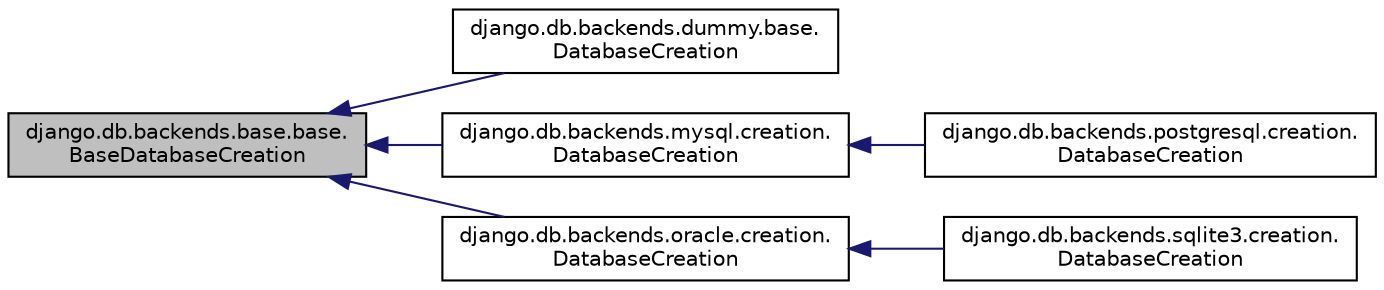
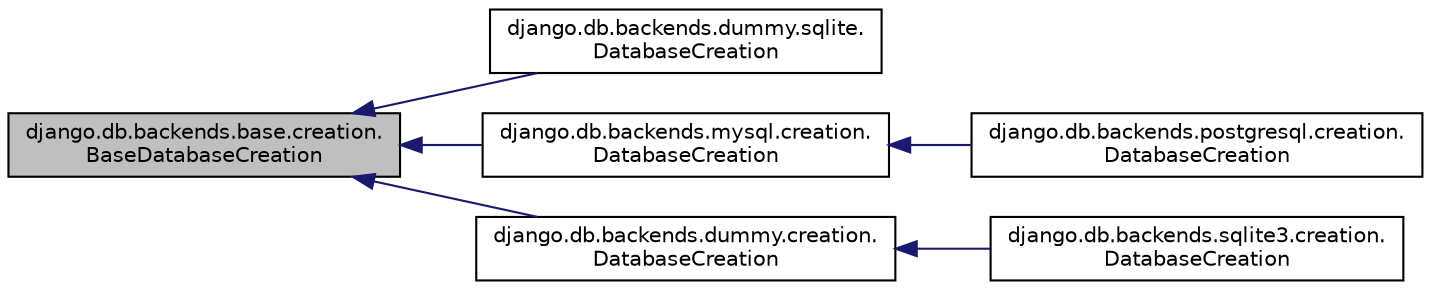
(646, 41) -> (686, 41)
(187, 145) -> (204, 145)
(646, 249) -> (686, 249)
